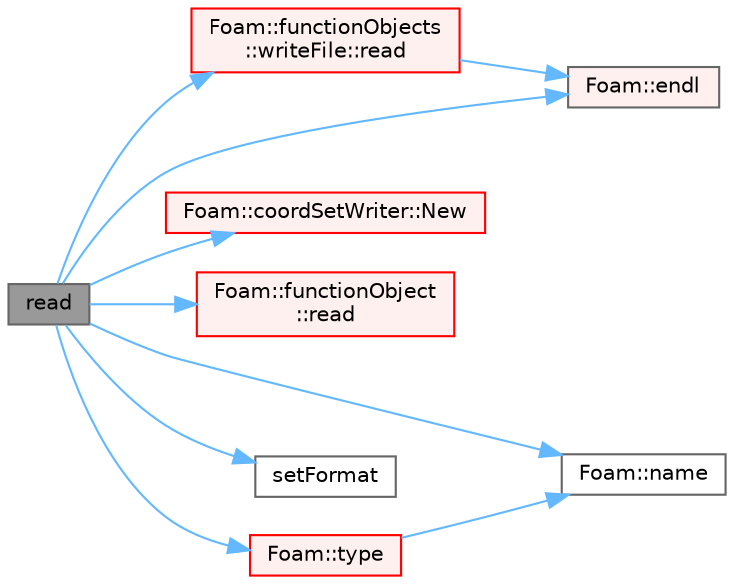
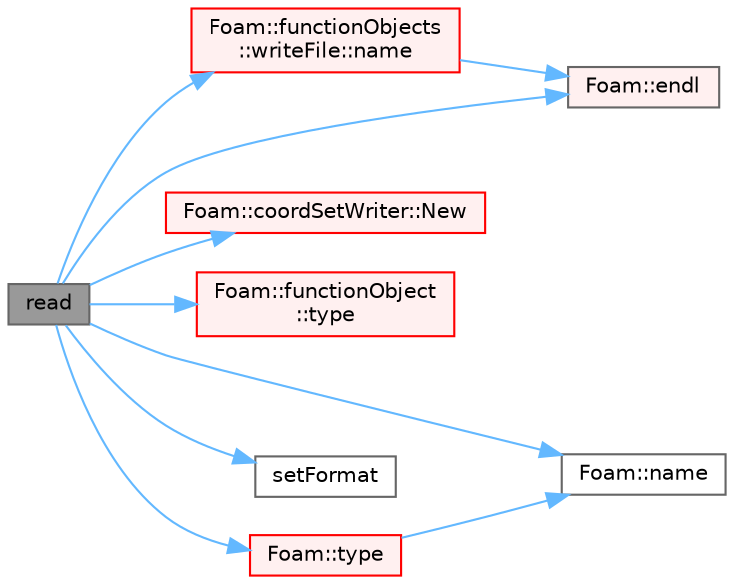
(326, 40) -> (326, 40)
(326, 304) -> (326, 304)
